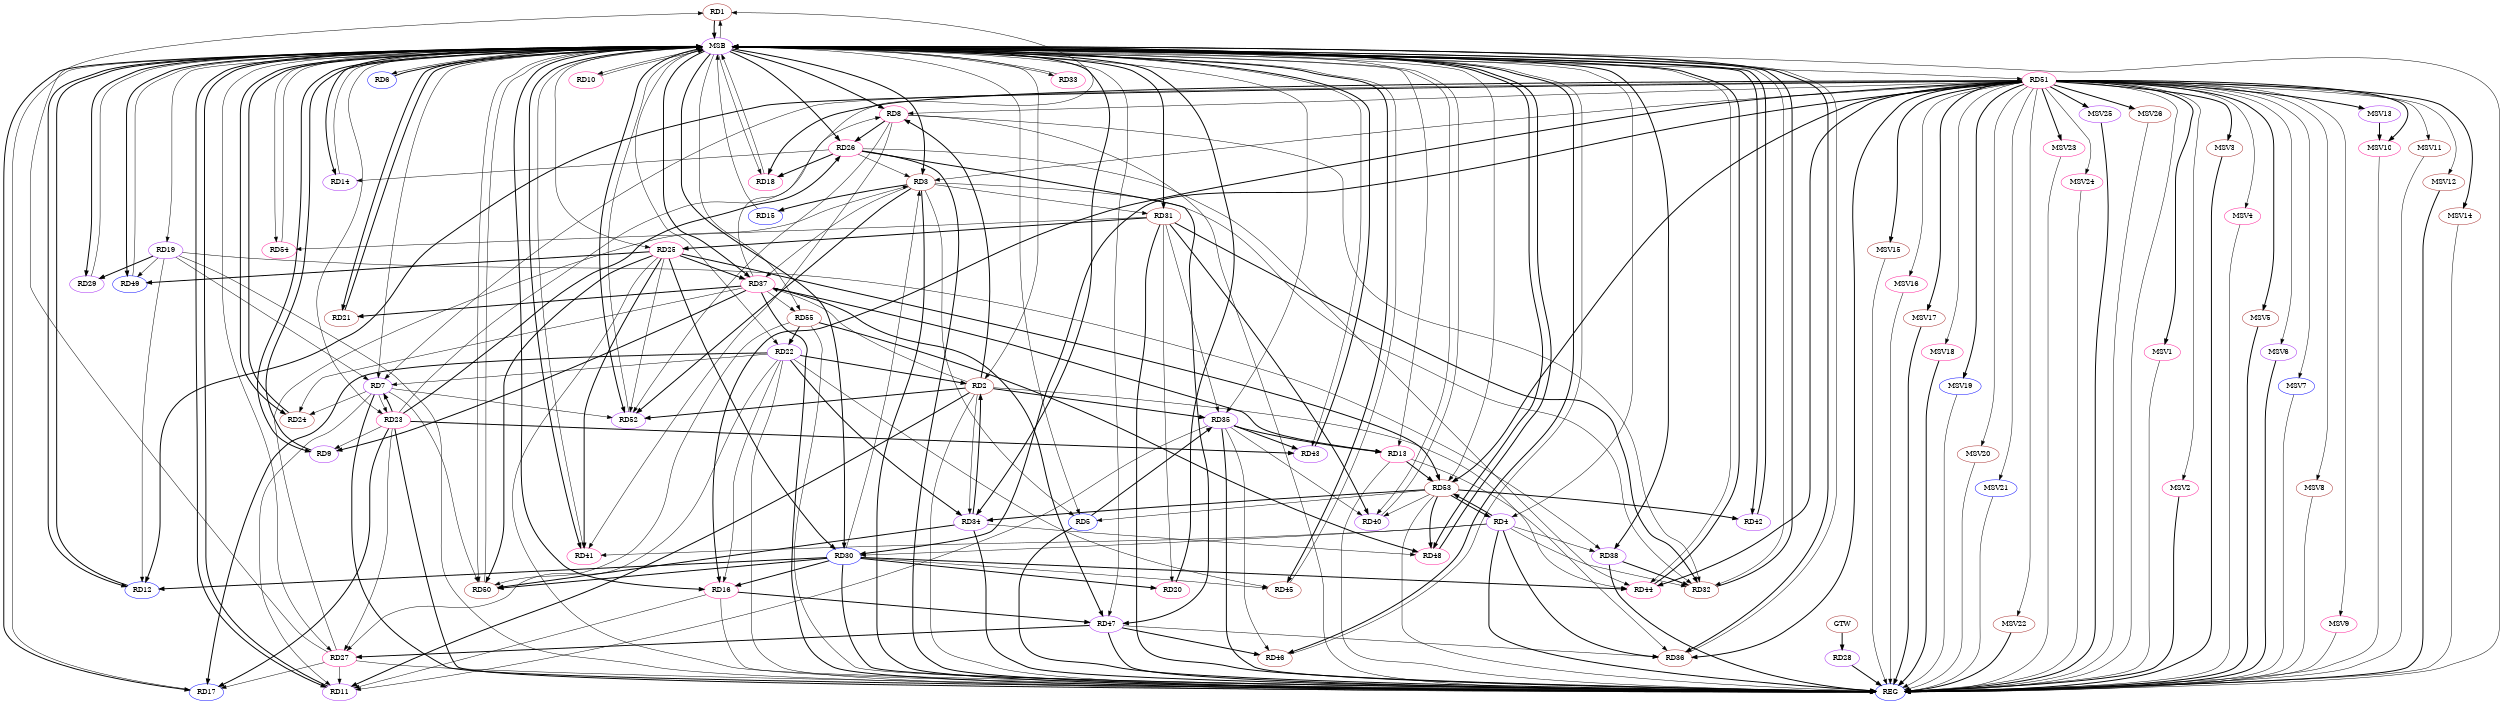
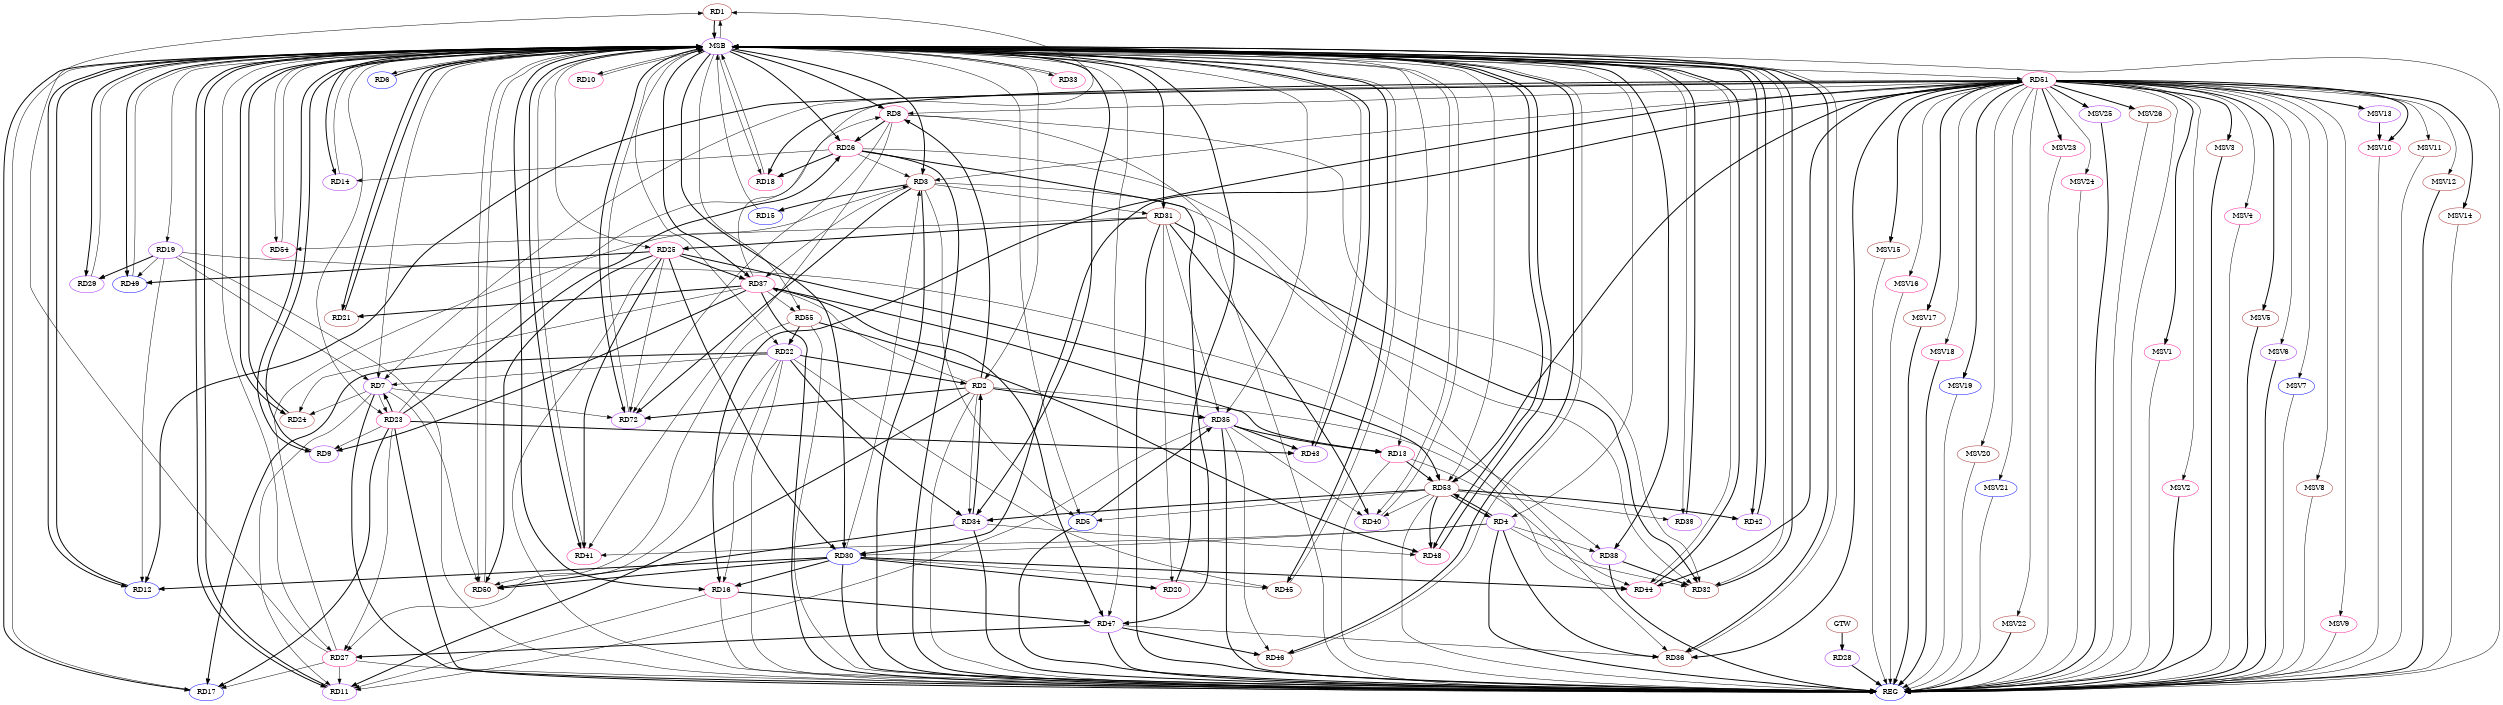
(629, 420) -> (629, 420)
none -> (1684, 522)
